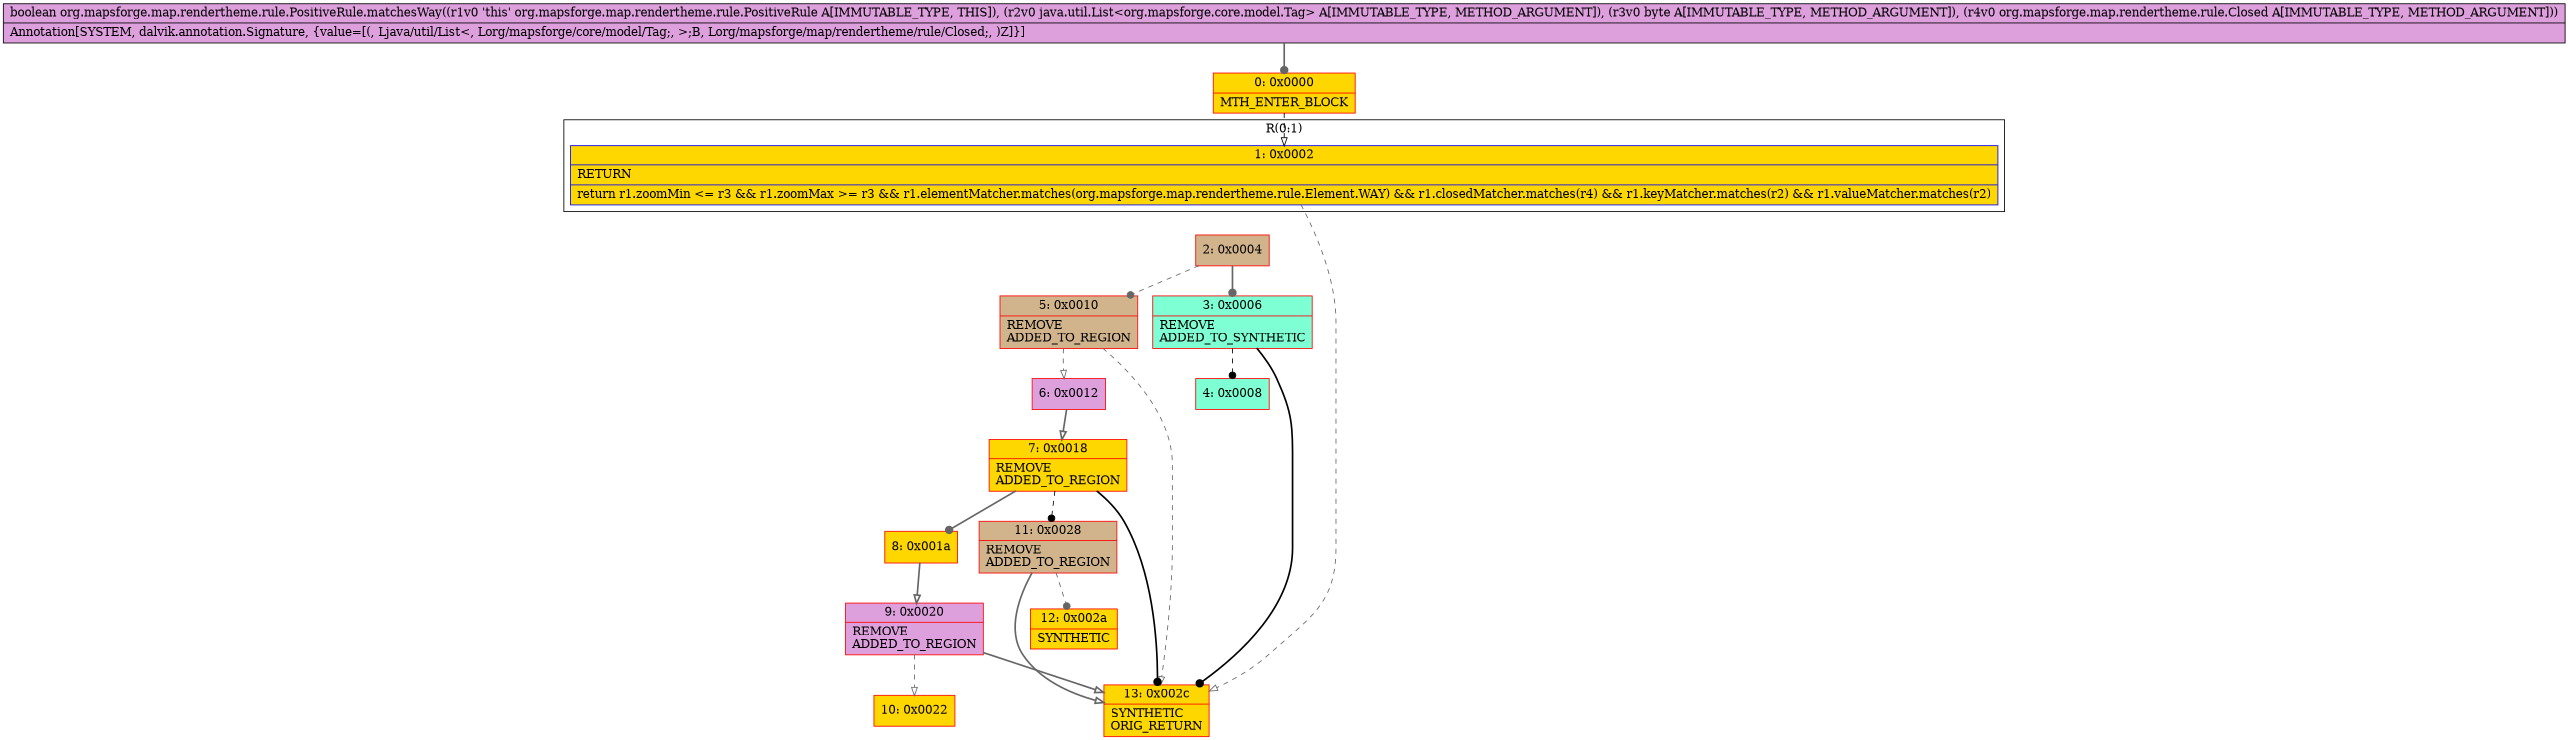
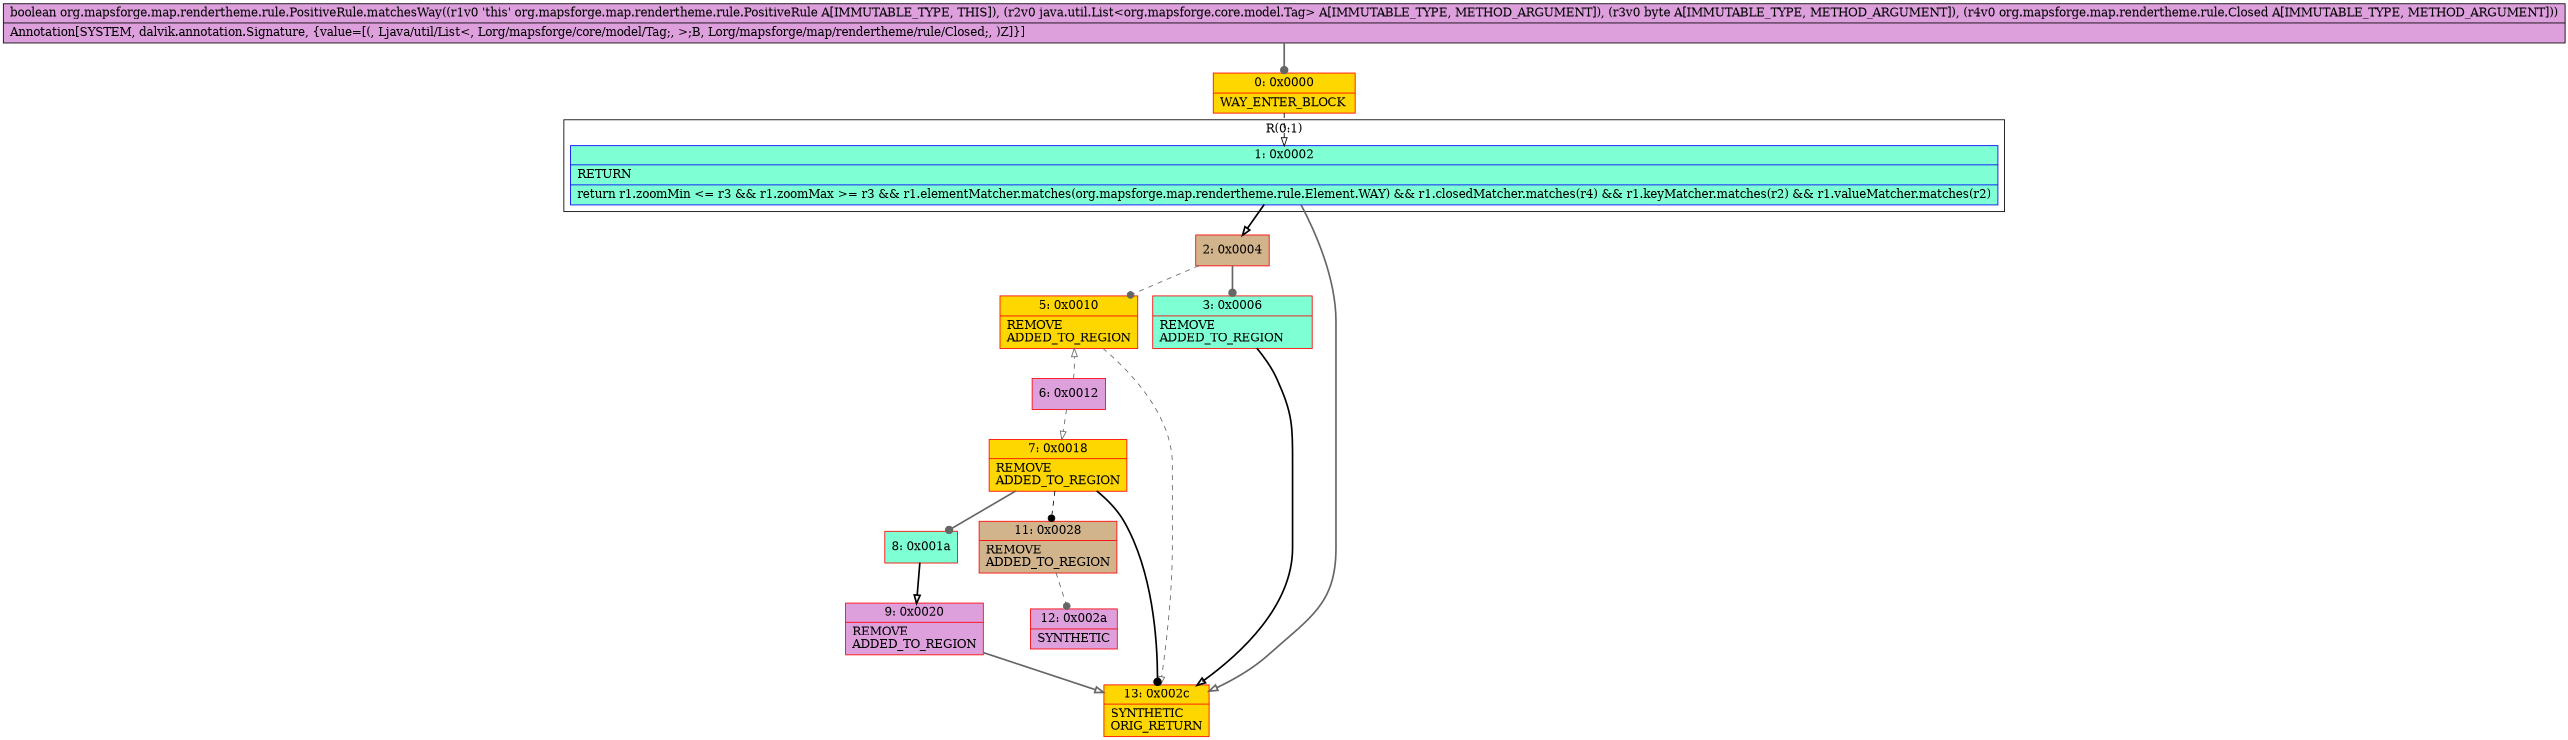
(1284, 103) -> (1283, 103)
(1284, 175) -> (1284, 175)
none -> (1255, 217)
(1069, 322) -> (1069, 322)
(1232, 338) -> (1222, 338)
(1063, 359) -> (1074, 368)
(1232, 394) -> none
(1065, 420) -> (1065, 420)
(1336, 470) -> (1336, 470)
(1293, 527) -> (1293, 527)
(921, 547) -> (921, 547)
(919, 579) -> (919, 579)
(1074, 629) -> (1074, 629)
(1023, 655) -> none
(914, 711) -> none
